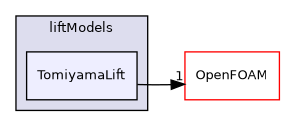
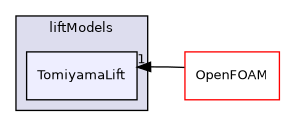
(156, 85) -> (168, 67)
